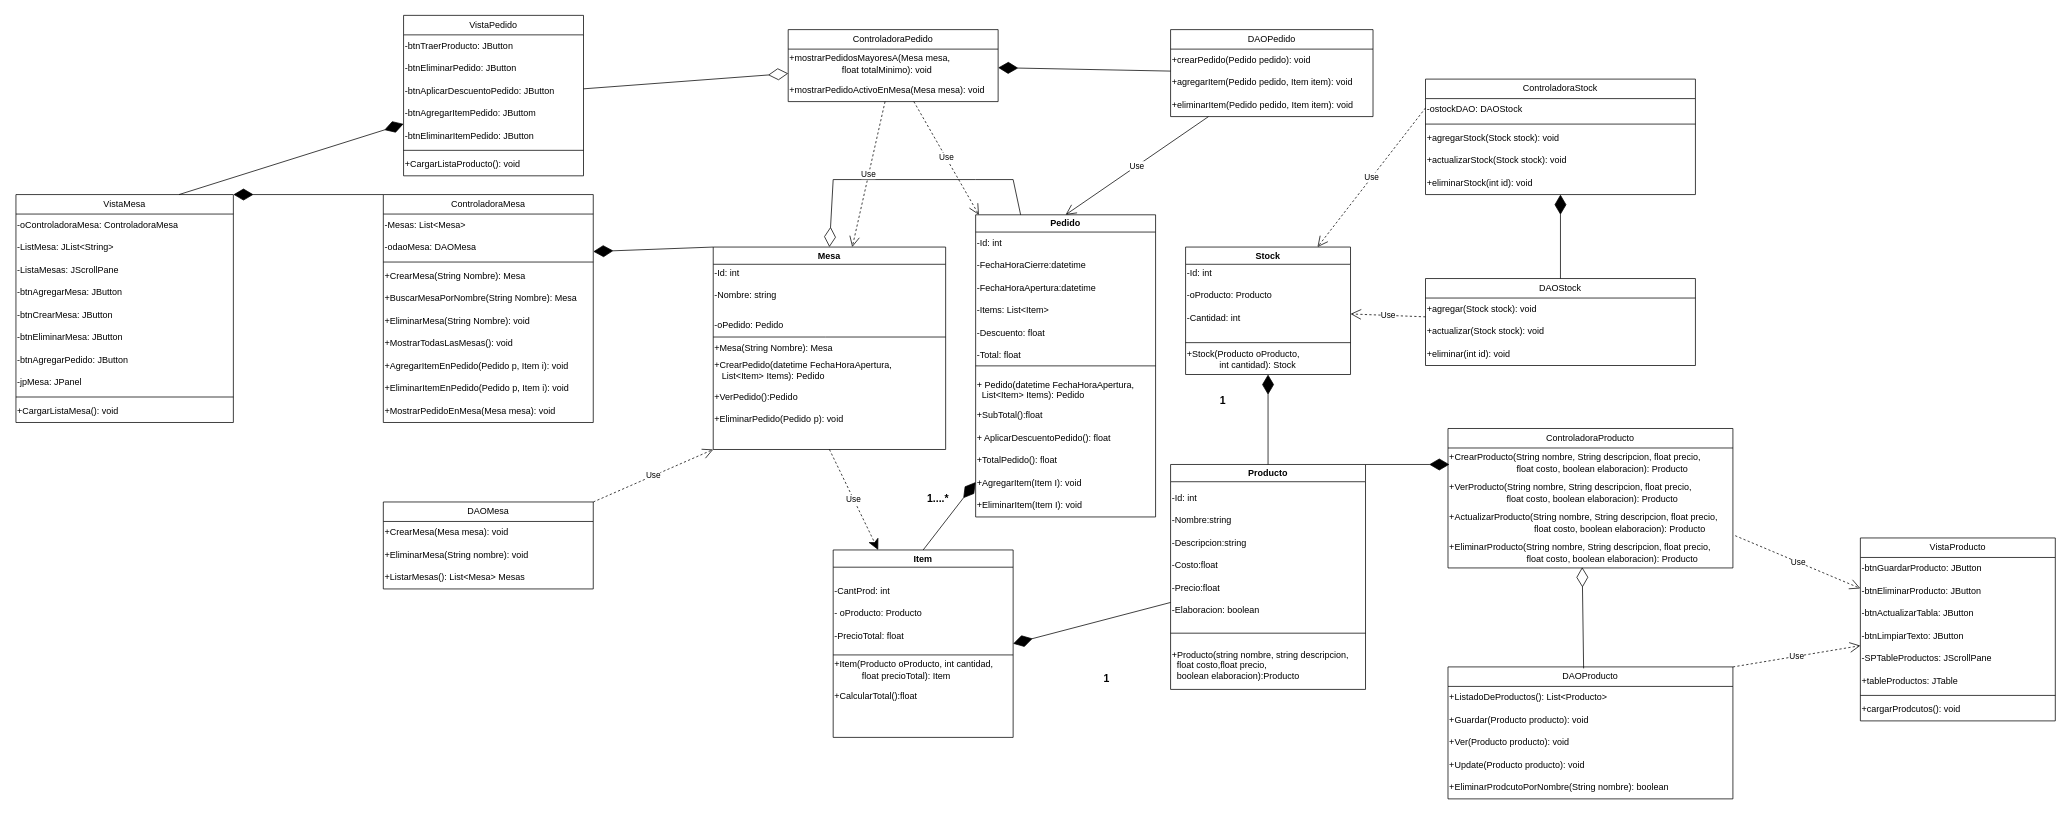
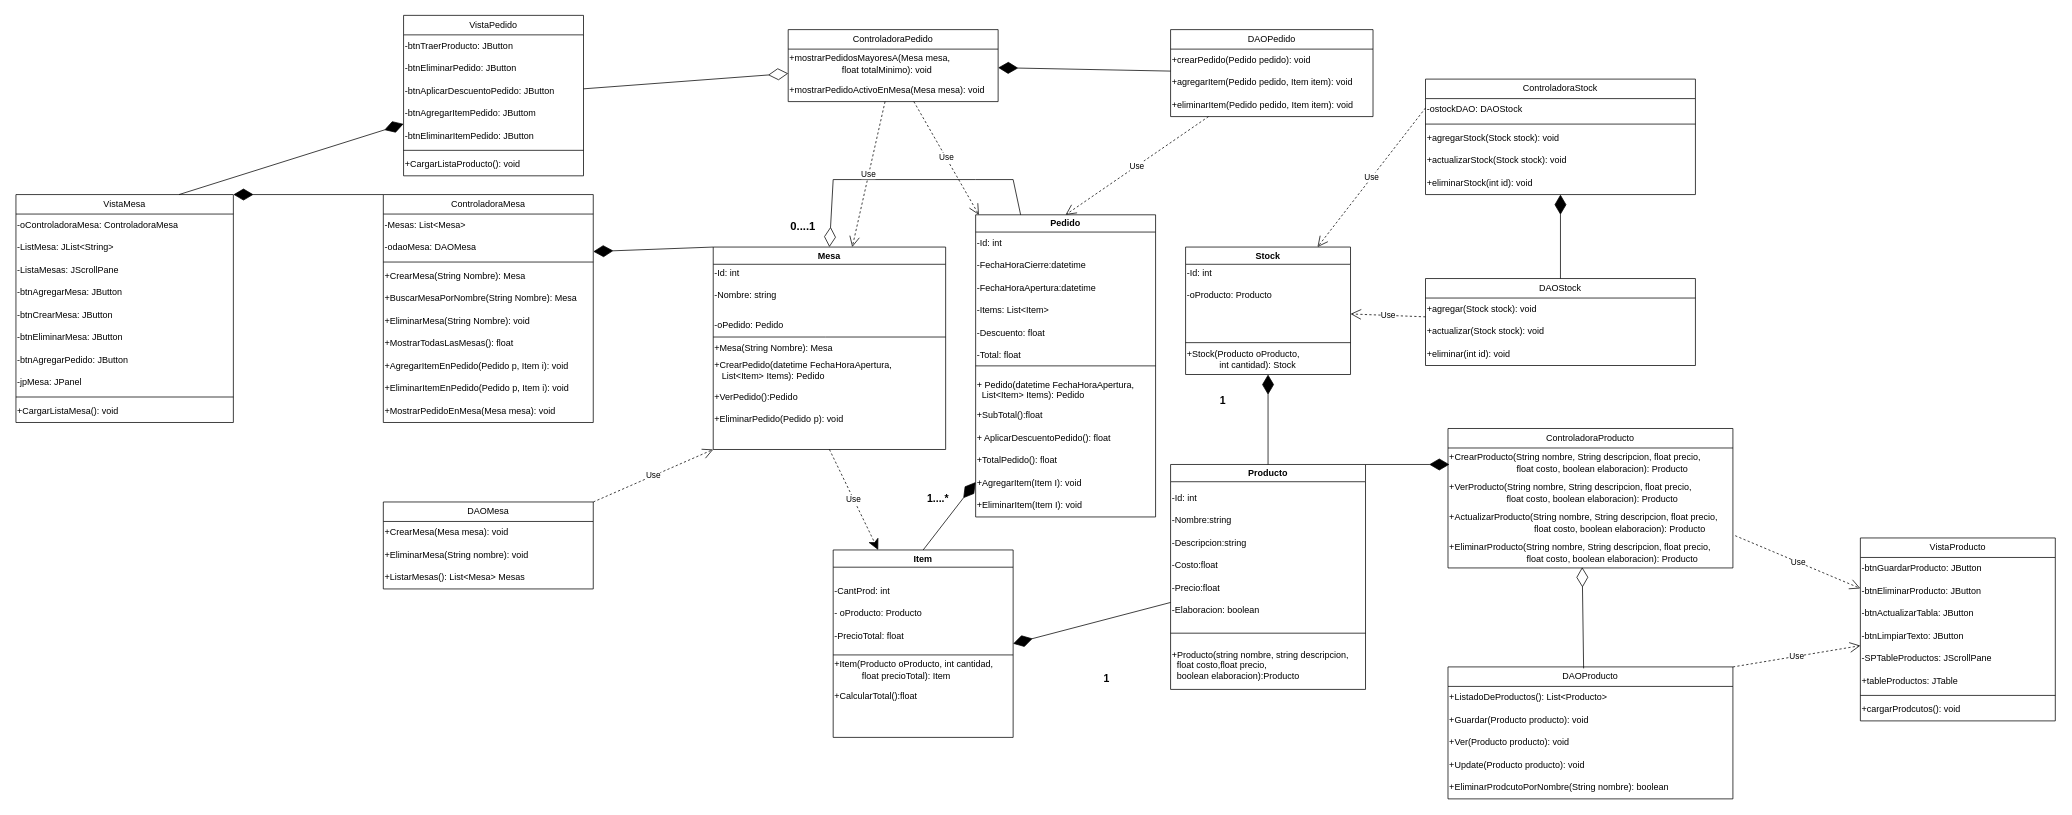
(1175, 139) -> (1175, 139)
none -> (803, 226)
(1219, 318) -> none
(454, 344) -> (456, 344)
